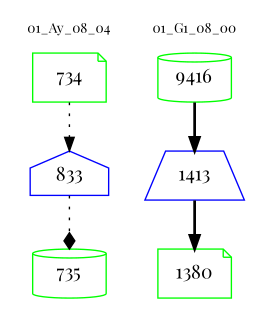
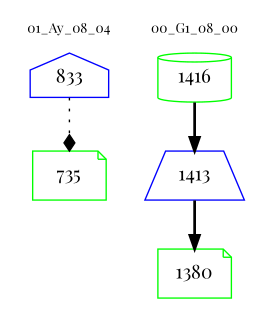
(195, 29) -> (195, 29)
(69, 78) -> none
(195, 78) -> (195, 78)
(69, 274) -> (69, 176)
